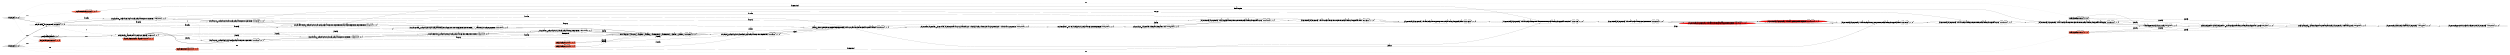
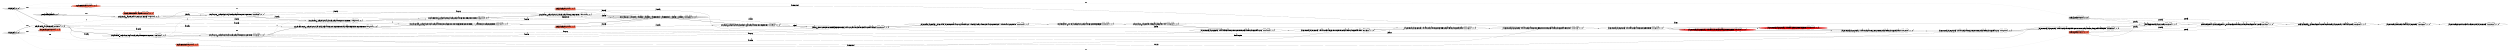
none -> (290, 9)
